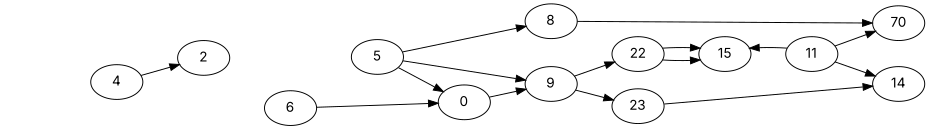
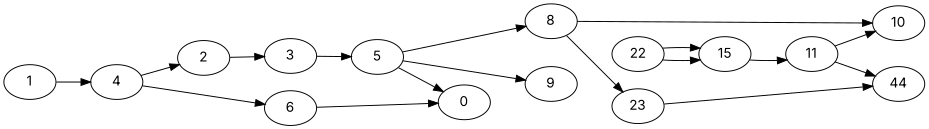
(899, 23) -> (899, 23)
(773, 48) -> (763, 61)
none -> (291, 56)
(590, 71) -> none
none -> (30, 82)
(899, 84) -> (899, 84)
none -> (199, 94)
(503, 94) -> none
(590, 94) -> (591, 60)
